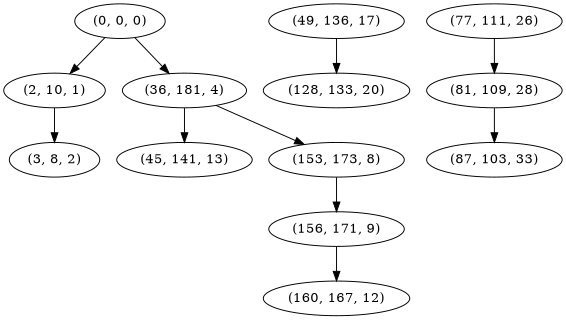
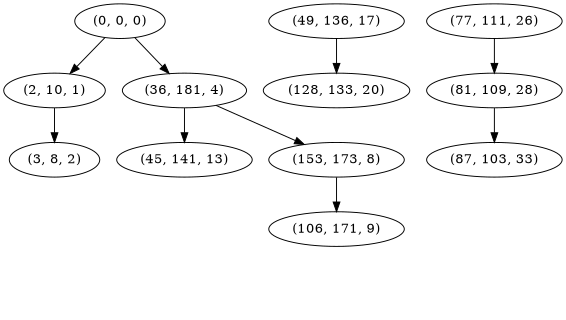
(337, 229) -> (337, 229)
(337, 298) -> none
